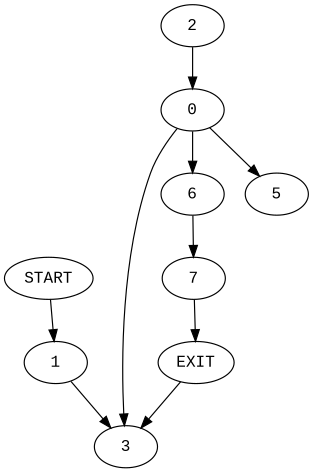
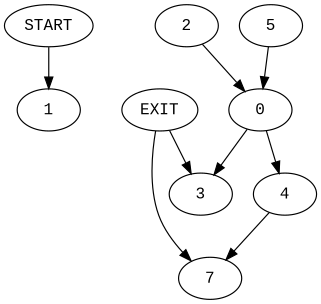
(230, 148) -> (266, 62)
(193, 194) -> (285, 194)
(195, 315) -> (154, 196)
(87, 400) -> none
